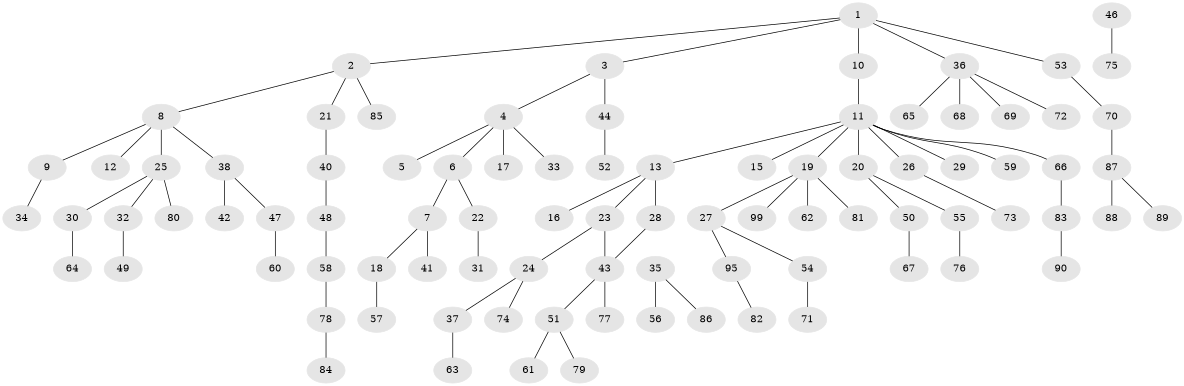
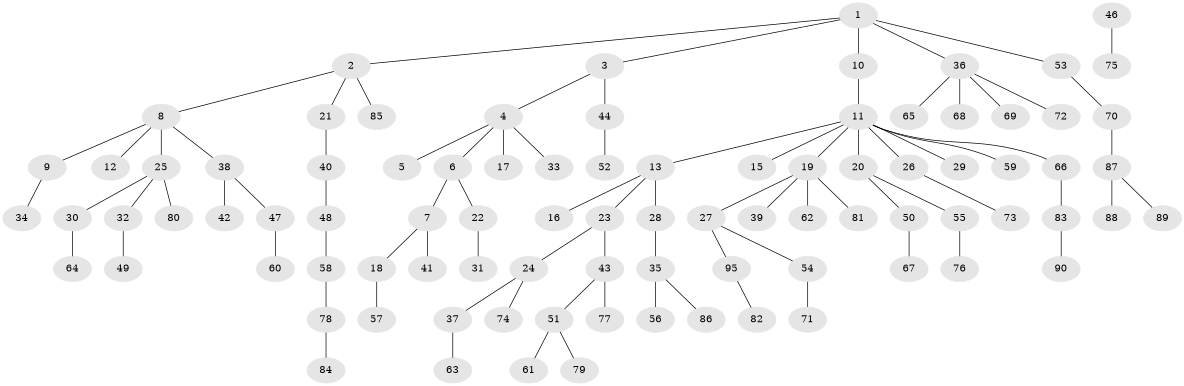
(757, 218) -> (757, 218)
(630, 244) -> (656, 244)
